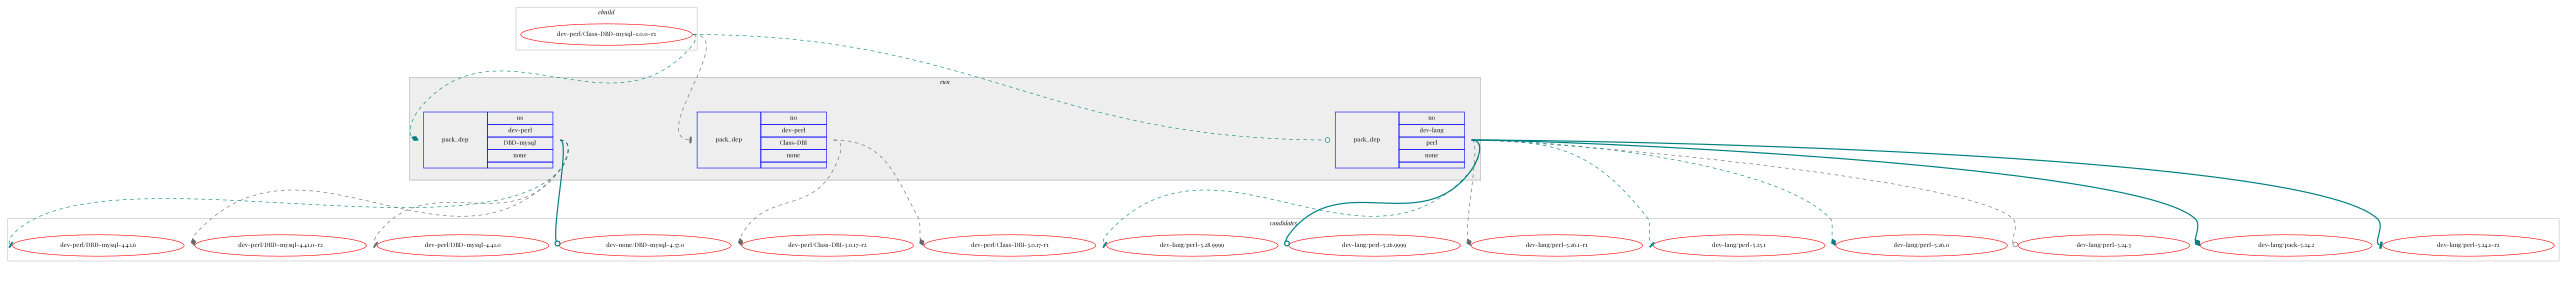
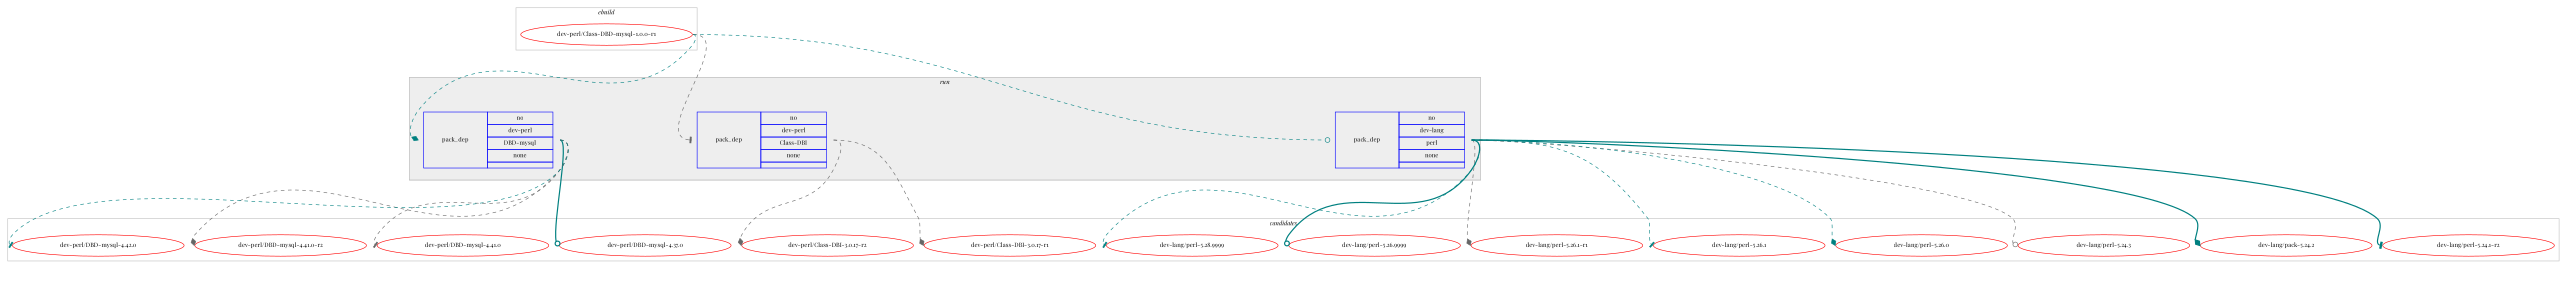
(98, 245) -> (98, 245)
(645, 245) -> (645, 245)
(1739, 245) -> (1739, 245)
